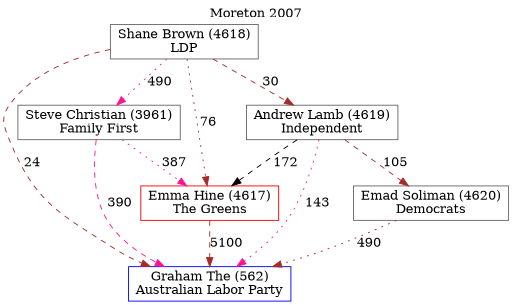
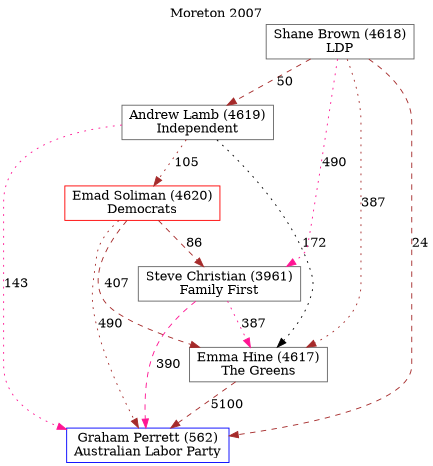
(271, 82) -> (285, 82)
(208, 122) -> (374, 203)
(268, 160) -> (293, 232)
(373, 160) -> (173, 159)
(210, 203) -> (258, 365)
(431, 203) -> (142, 203)
none -> (178, 240)
(210, 284) -> (148, 445)
none -> (107, 304)
